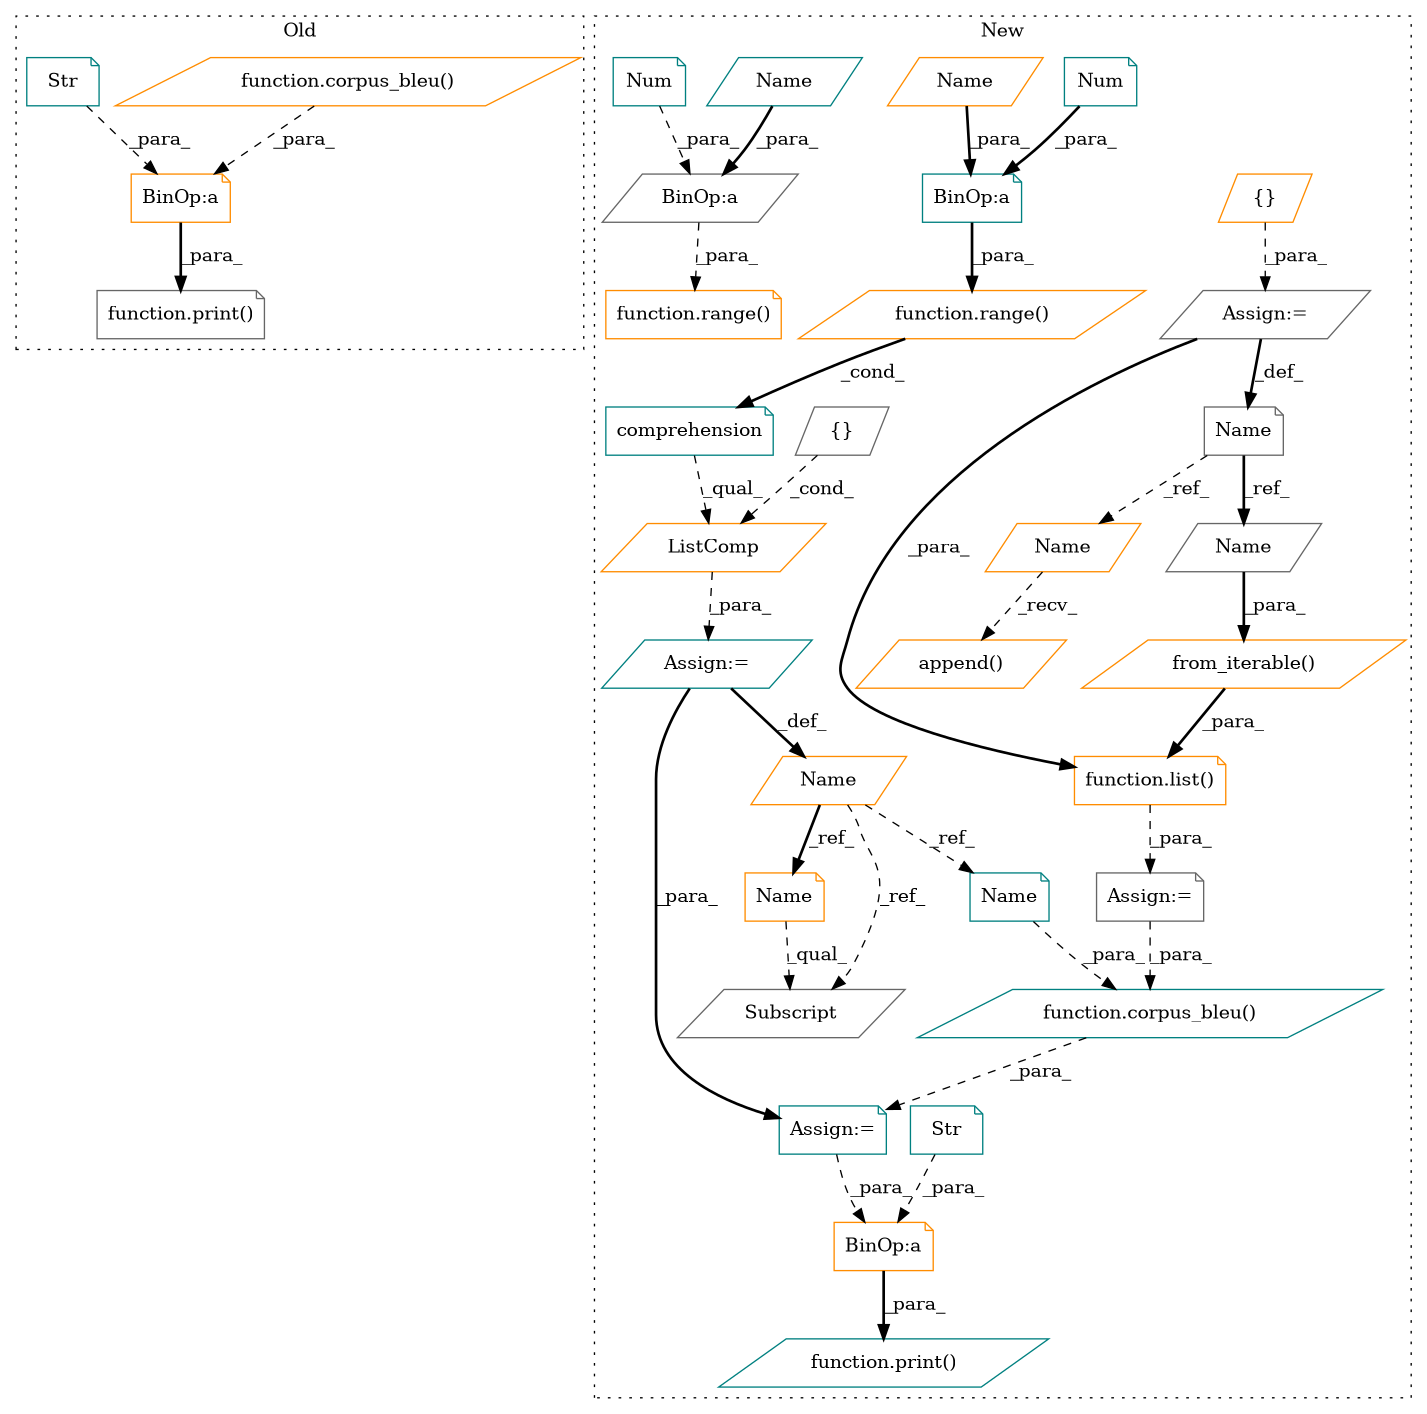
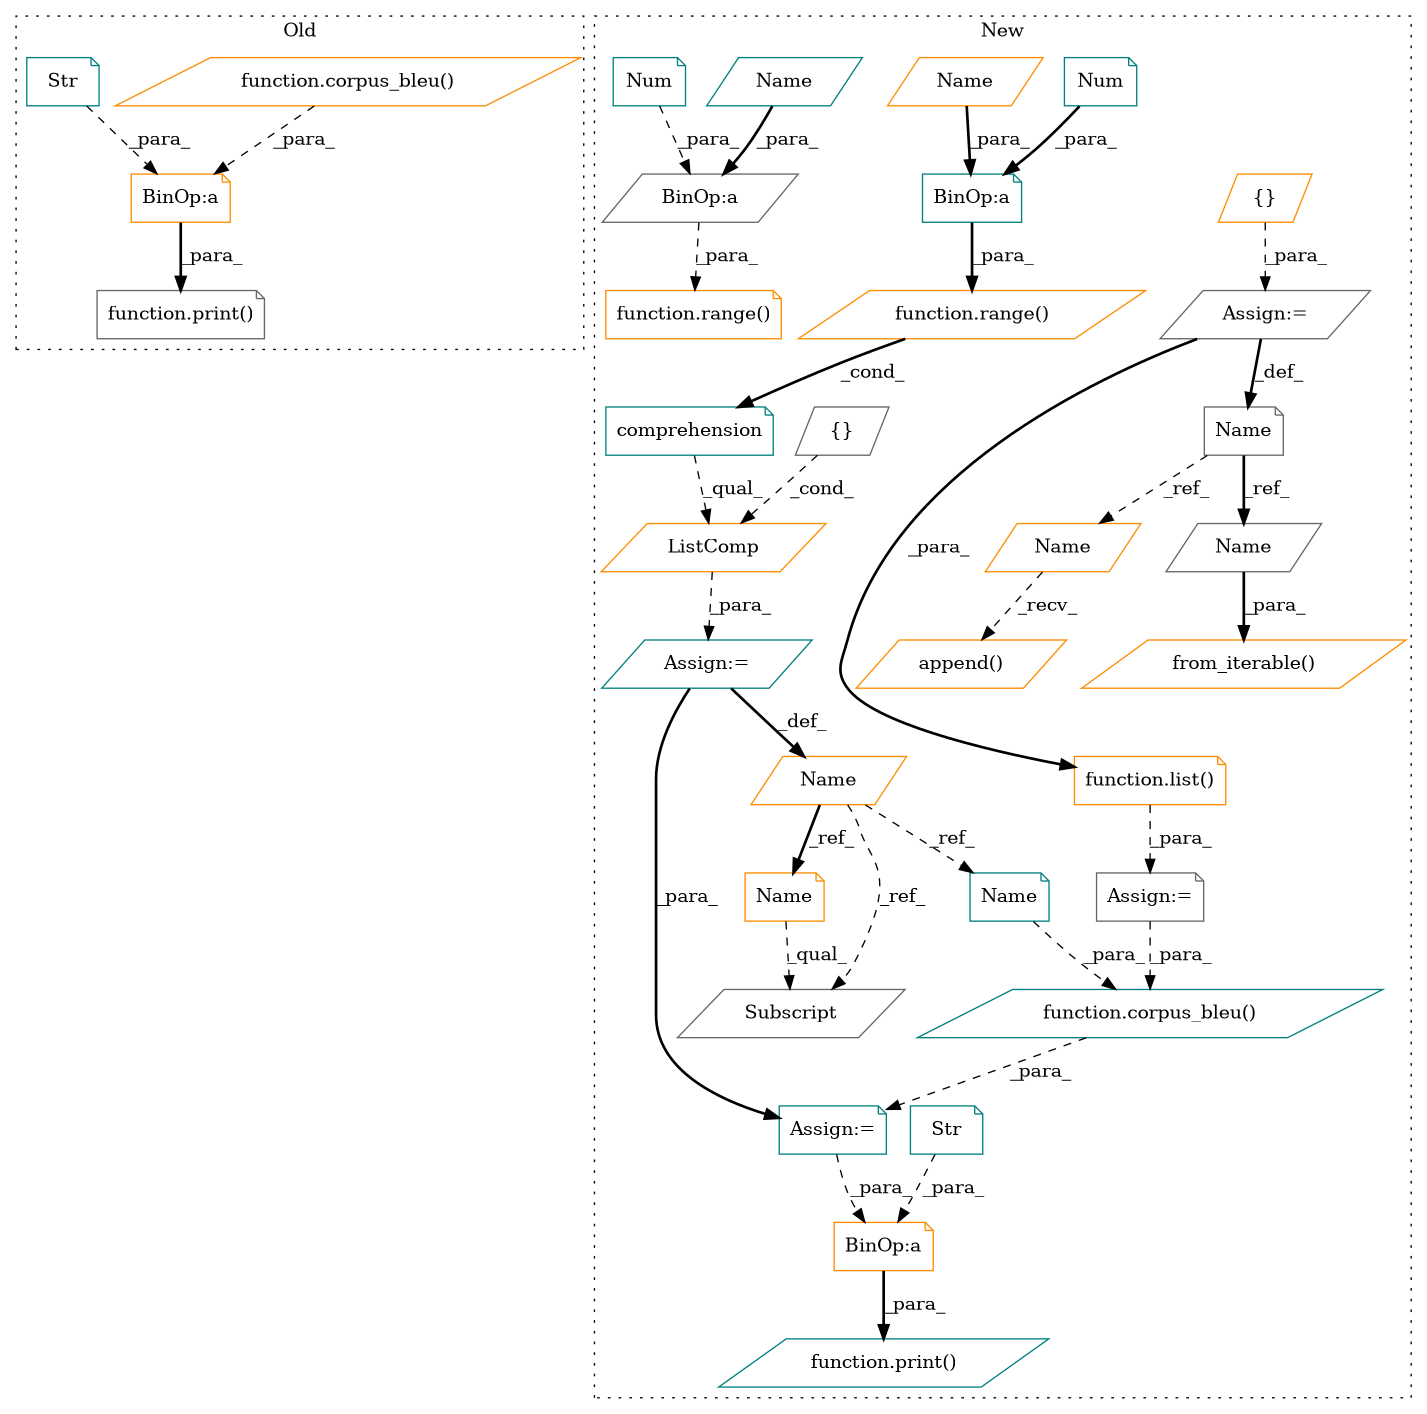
(1201, 717) -> none
